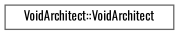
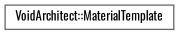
(89, 17) -> (89, 17)
